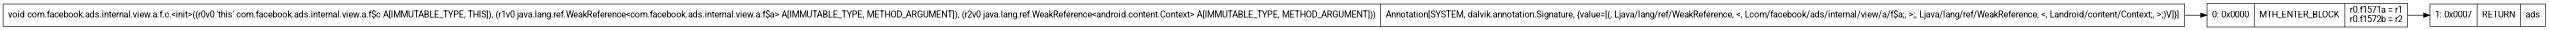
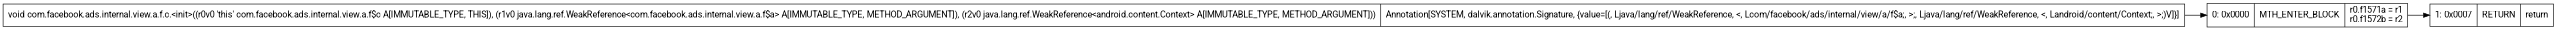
(2533, 15) -> (2537, 15)
